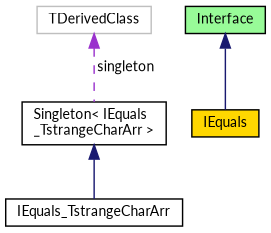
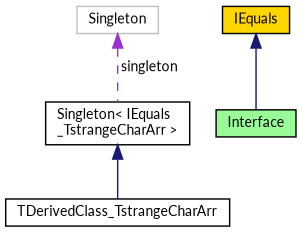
(94, 20) -> (118, 20)
(225, 79) -> (256, 79)
(94, 213) -> (118, 213)
